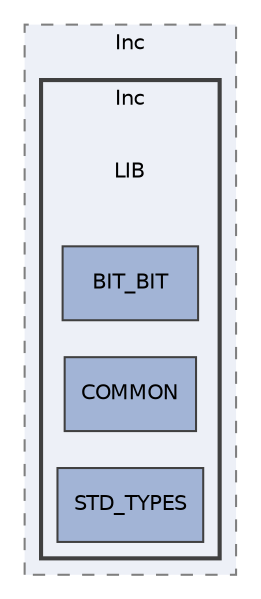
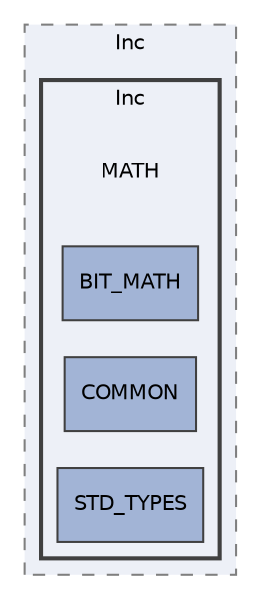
(130, 172) -> (130, 172)
(130, 283) -> (130, 283)
